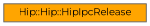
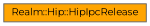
(75, 13) -> (75, 13)
